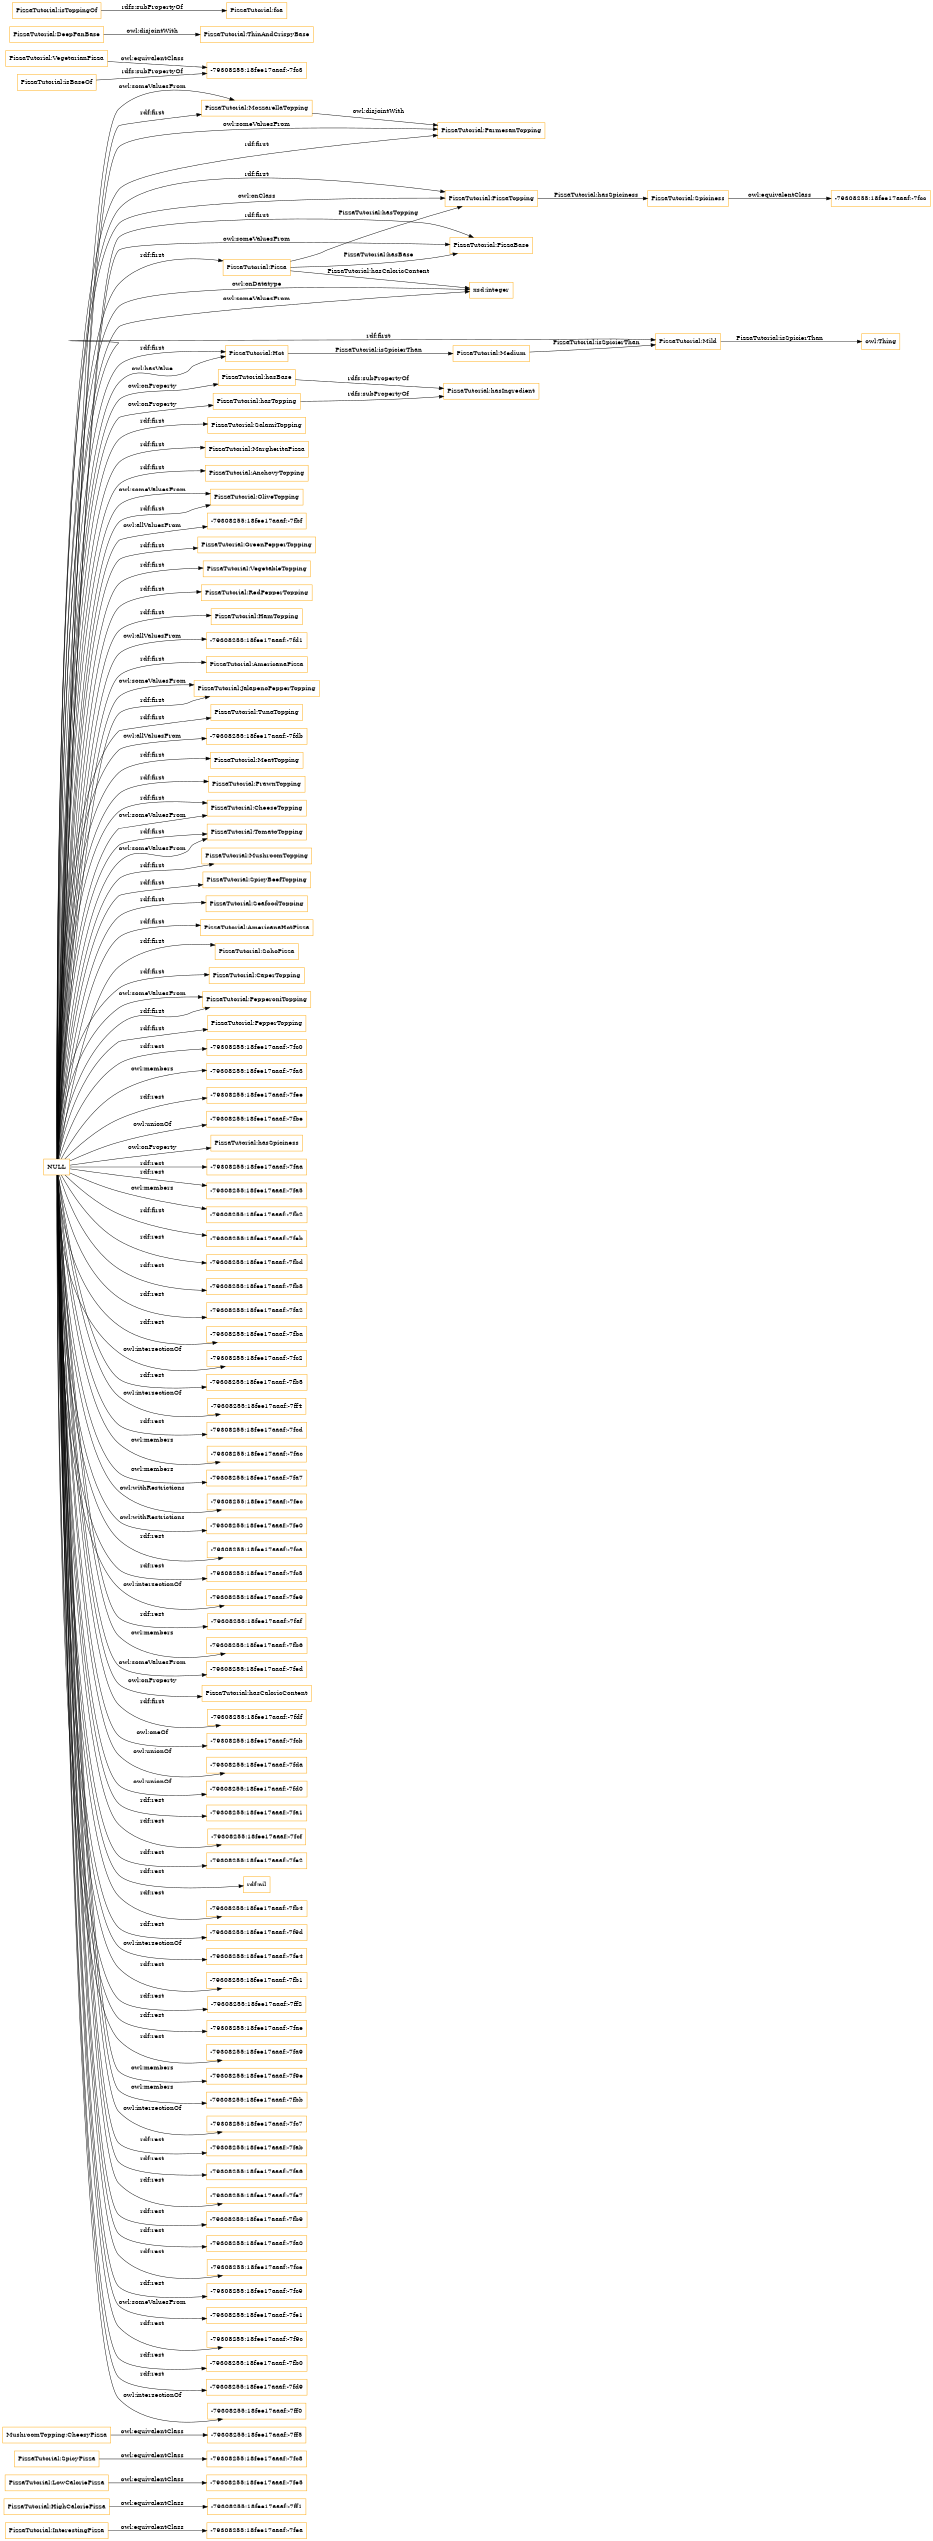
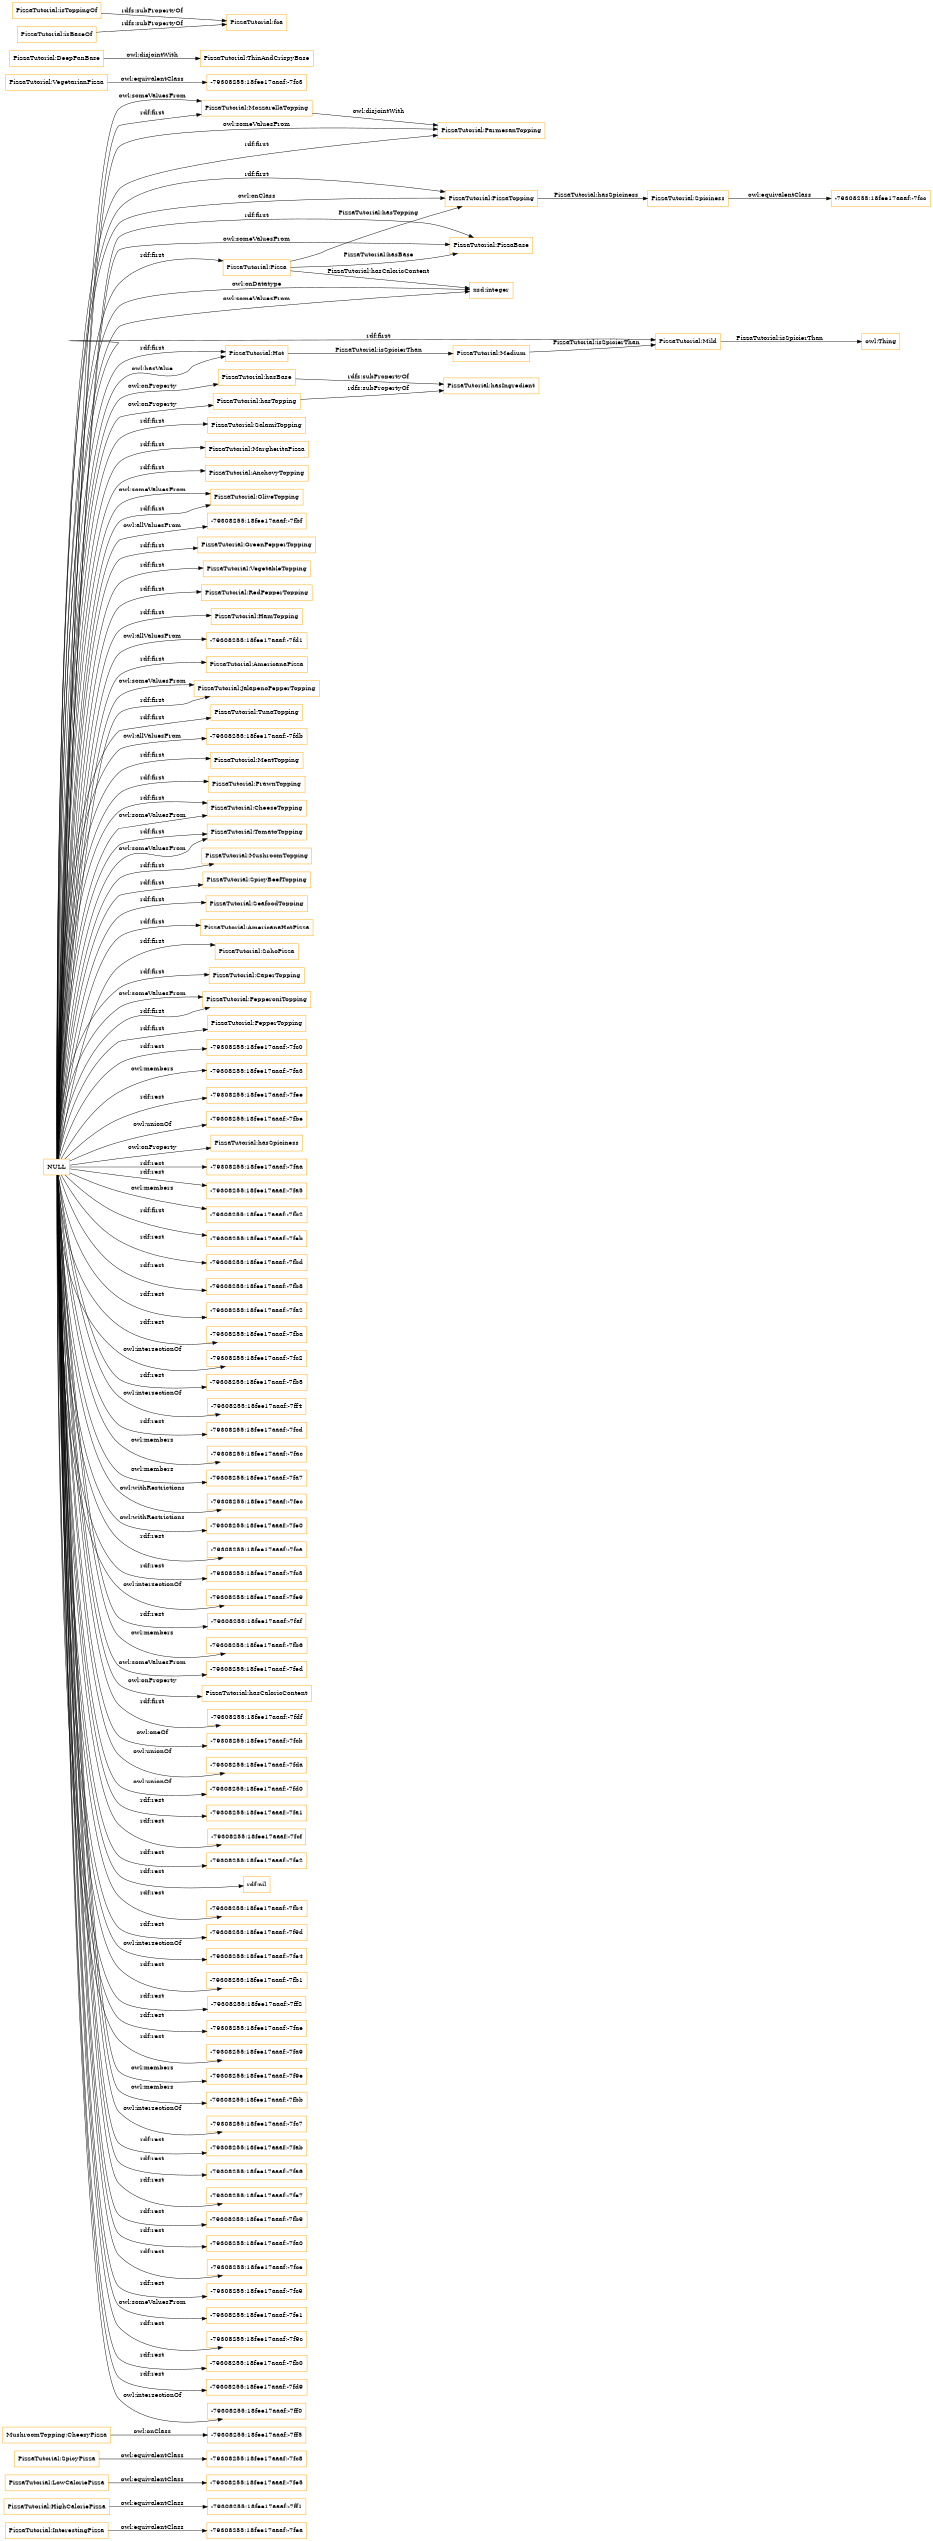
(149, 77) -> (159, 28)
(152, 2432) -> (152, 2432)
